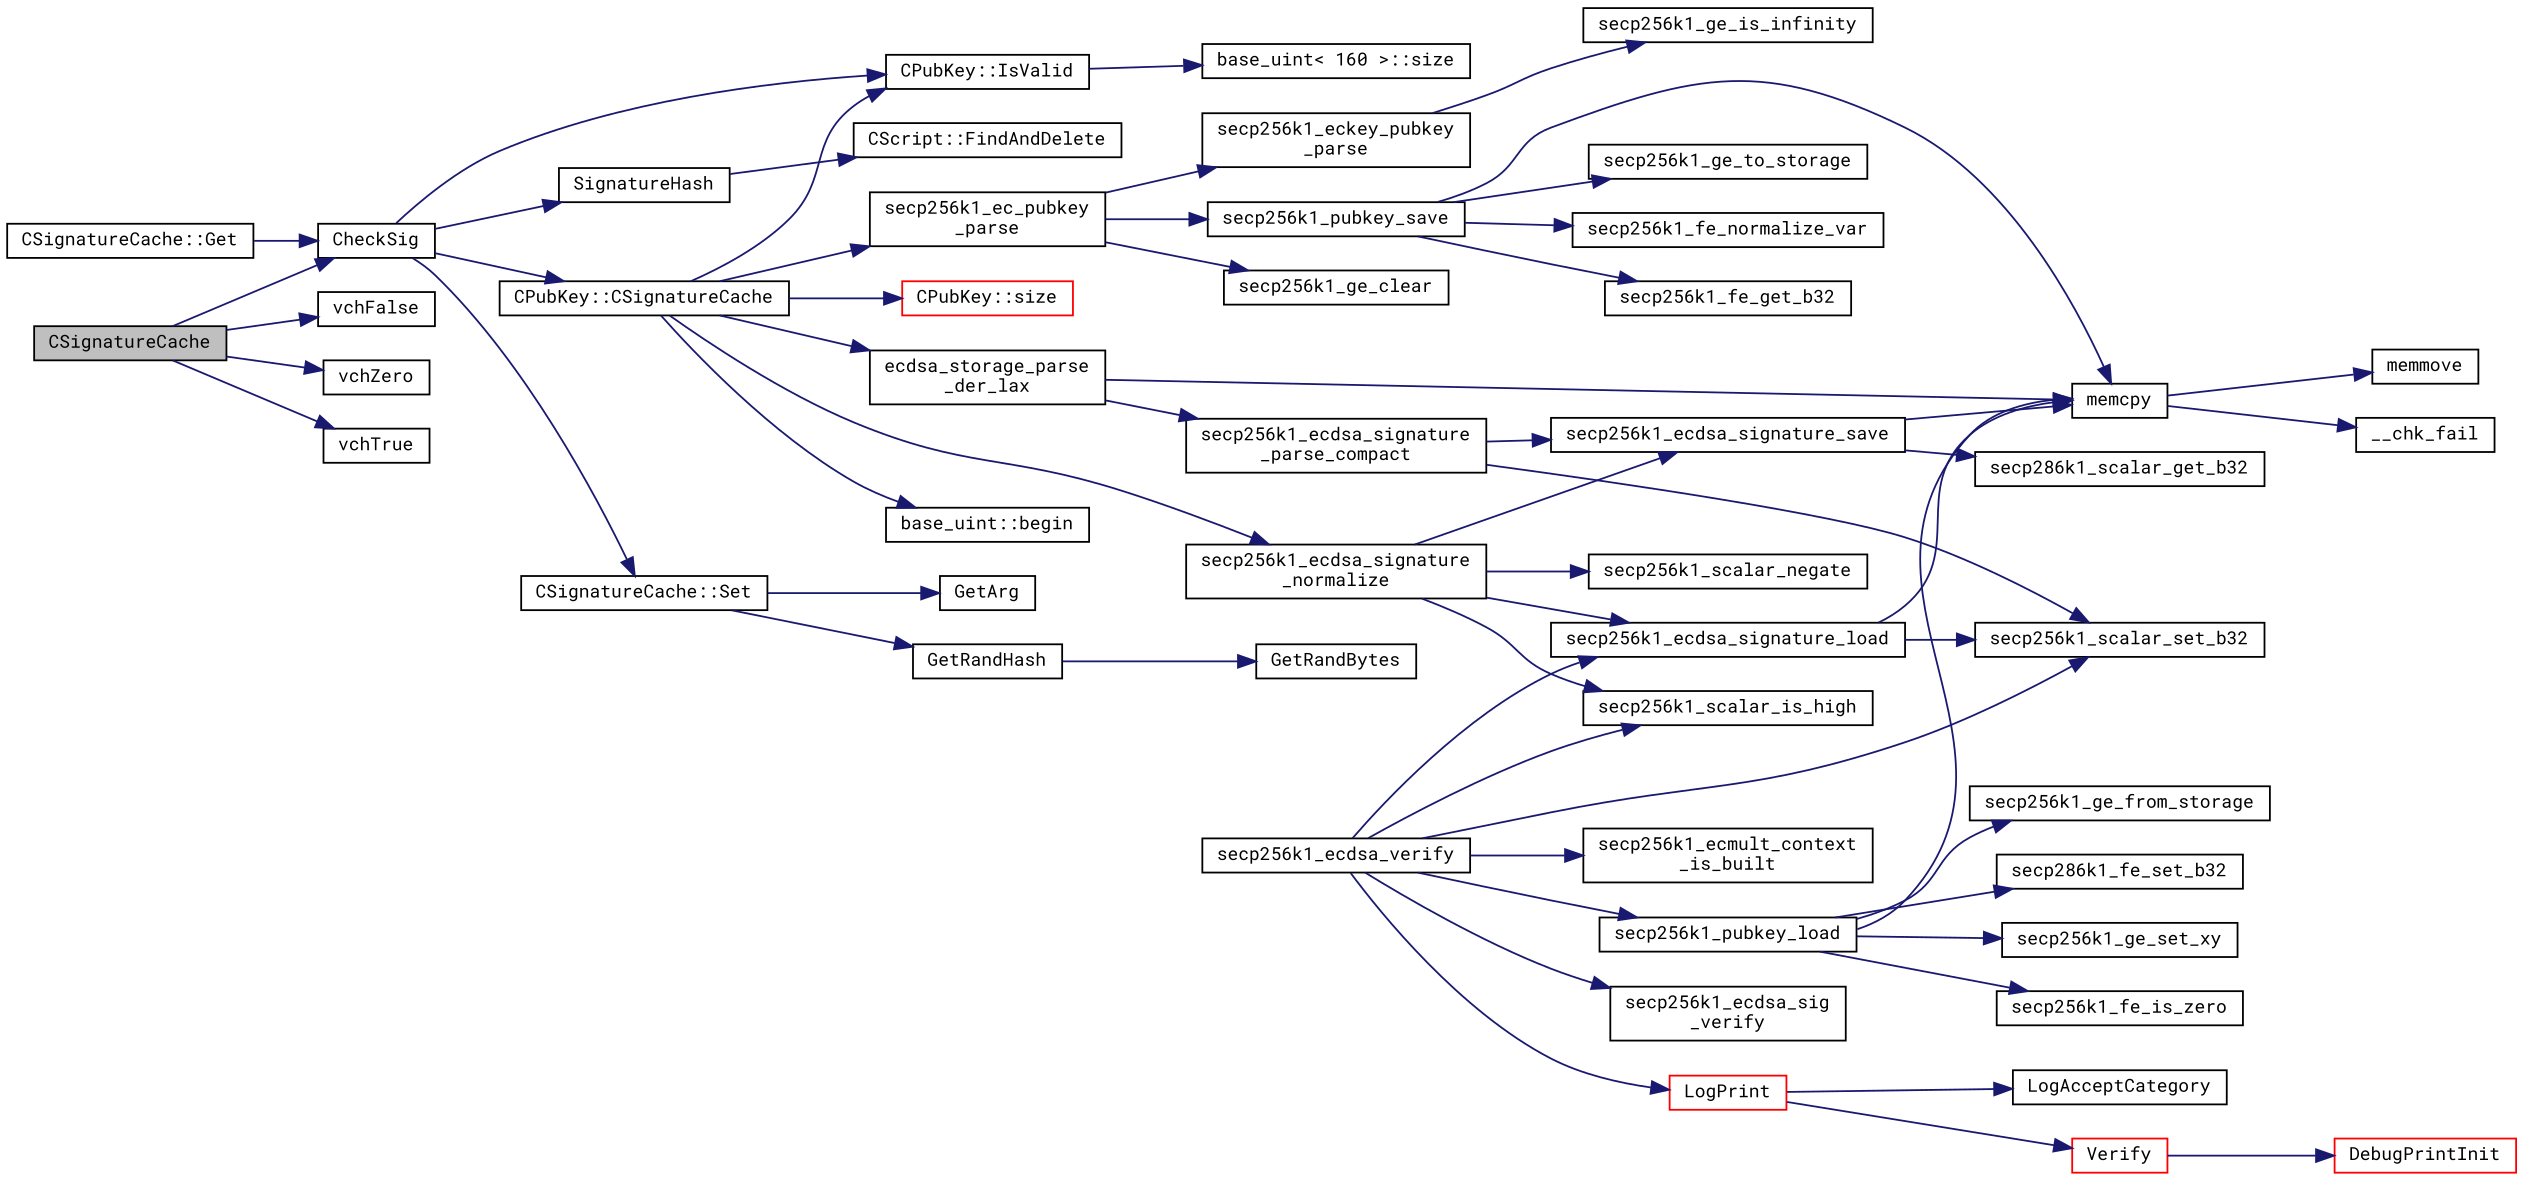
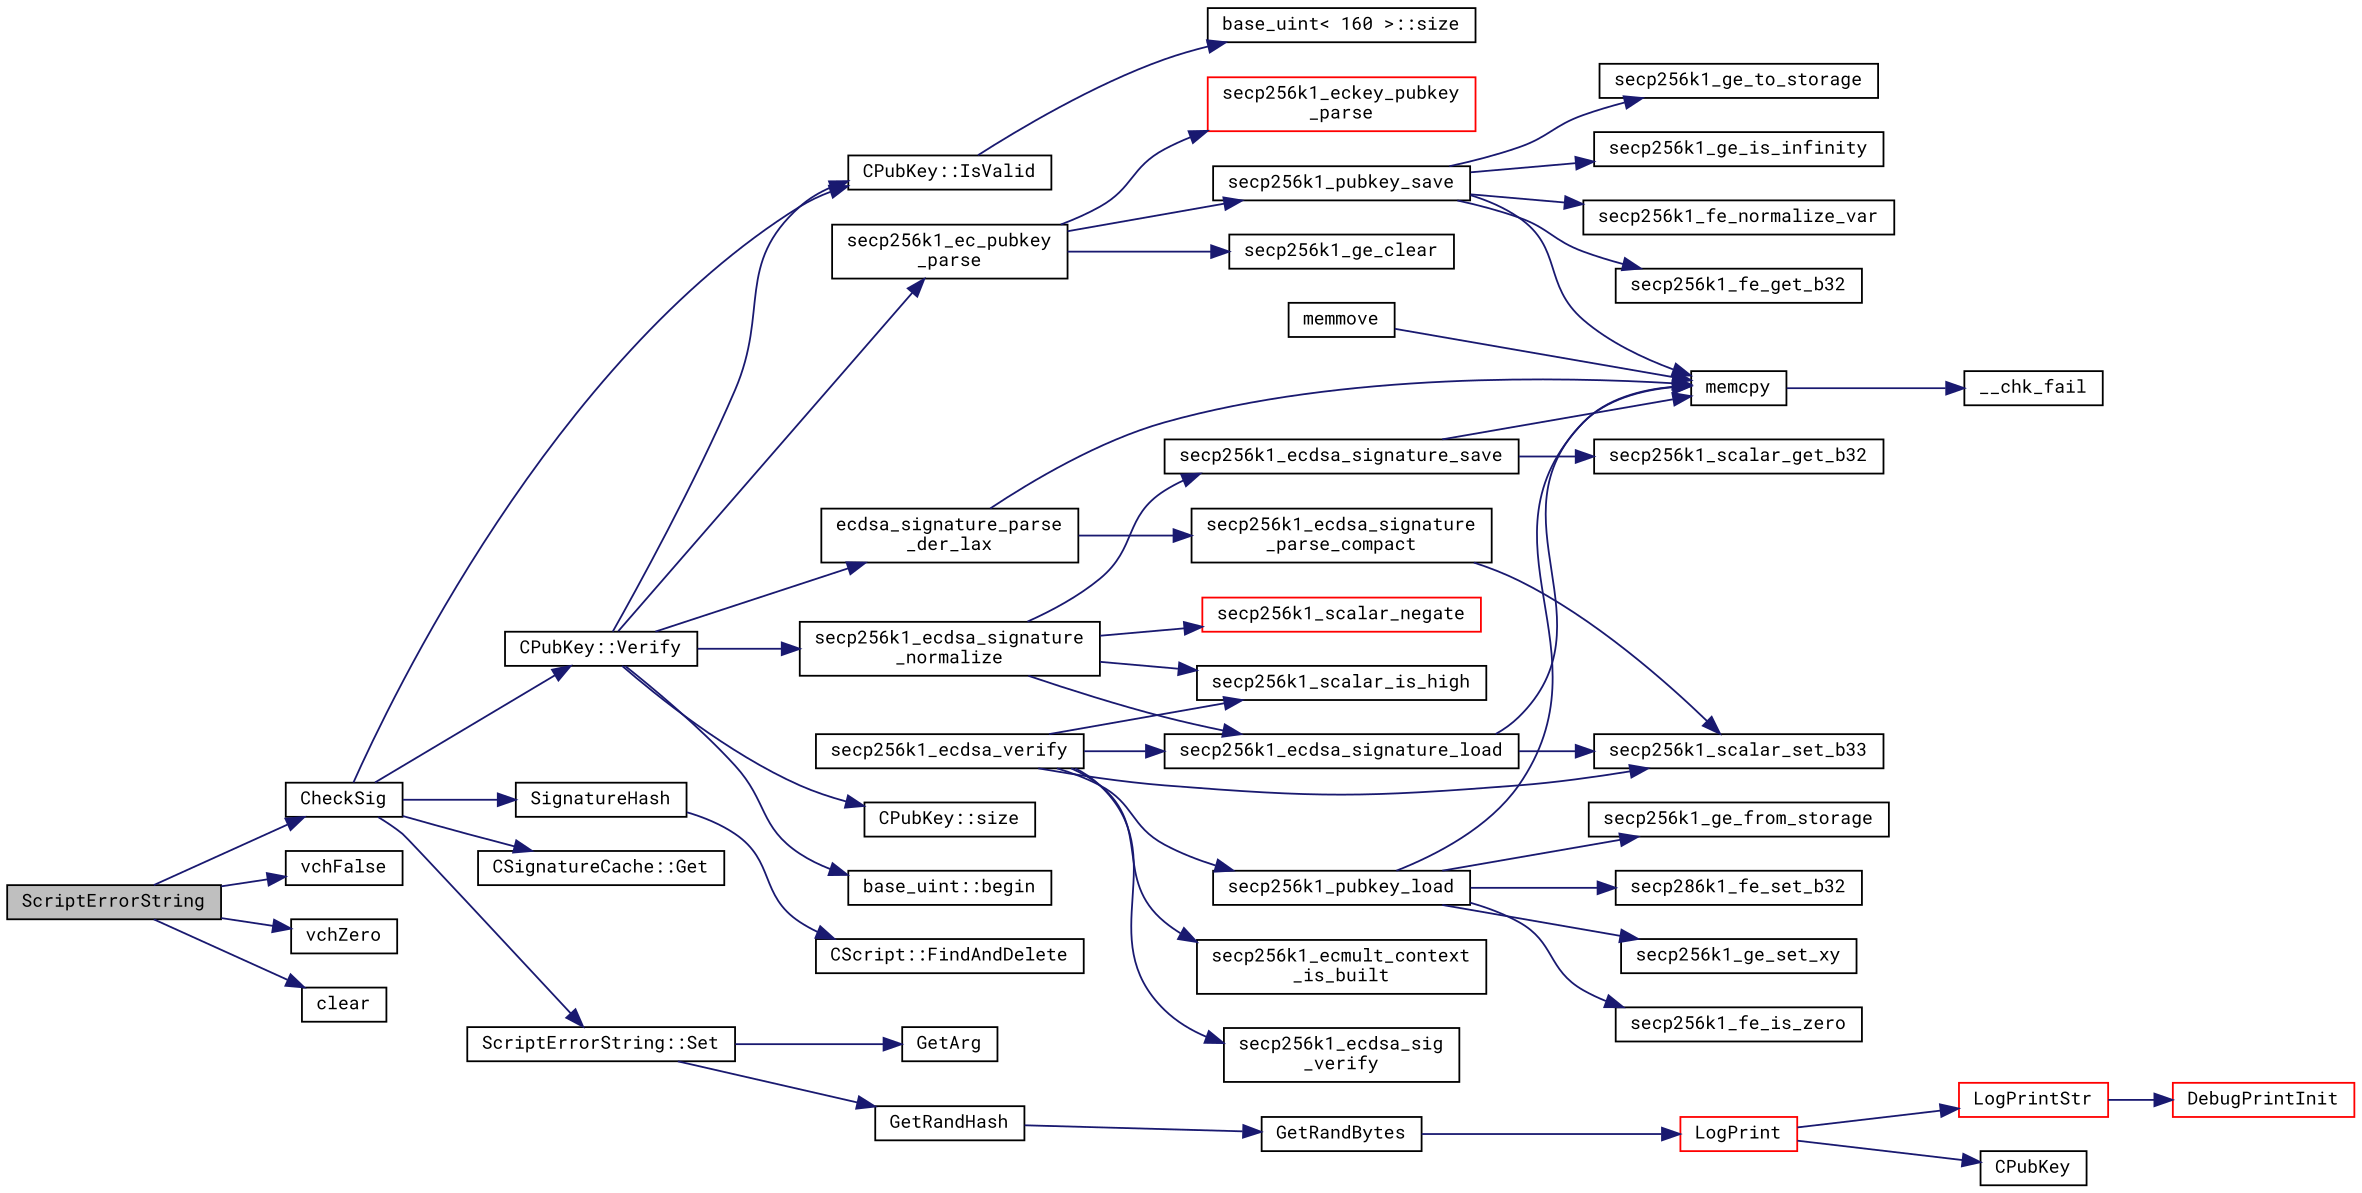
(1529, 77) -> (1523, 168)
(1336, 140) -> (1342, 104)
(277, 241) -> (459, 832)
(644, 298) -> (601, 649)
(988, 298) -> (950, 820)
(130, 343) -> (114, 902)
(988, 377) -> (950, 536)
(2261, 385) -> (1534, 353)
(1509, 441) -> none
(377, 446) -> (344, 1005)
(2120, 469) -> (1739, 456)
(1728, 572) -> (1342, 615)
(644, 593) -> (601, 1044)
(2120, 640) -> (1739, 751)
(1480, 1011) -> (1542, 1134)
(2120, 1087) -> (2034, 1168)
(2120, 1156) -> (2034, 1100)
